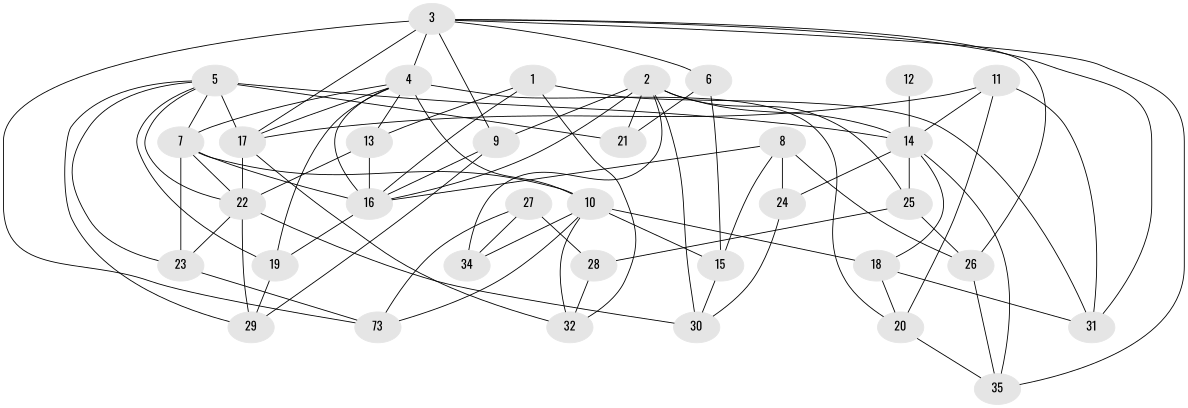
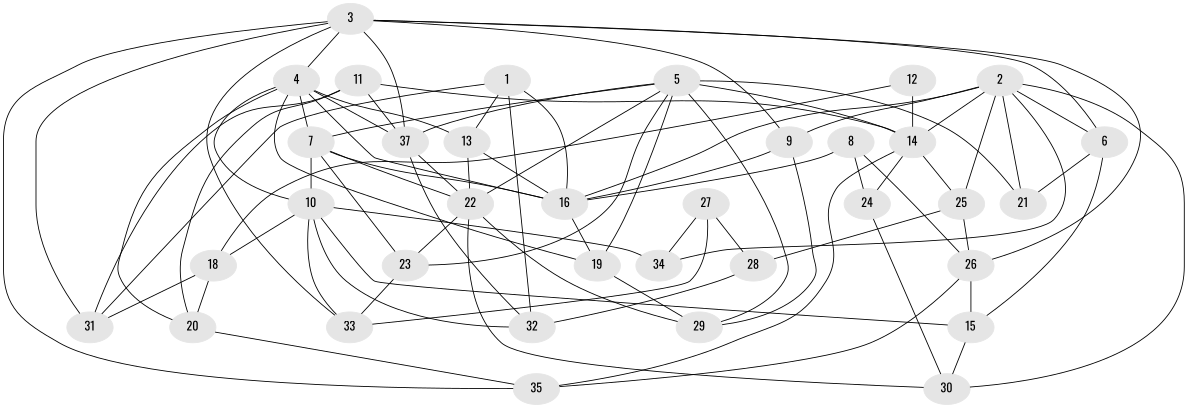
none -> (1052, 111)
(243, 142) -> (405, 142)
(745, 202) -> (971, 297)
(942, 214) -> (542, 150)
(378, 327) -> (350, 327)
